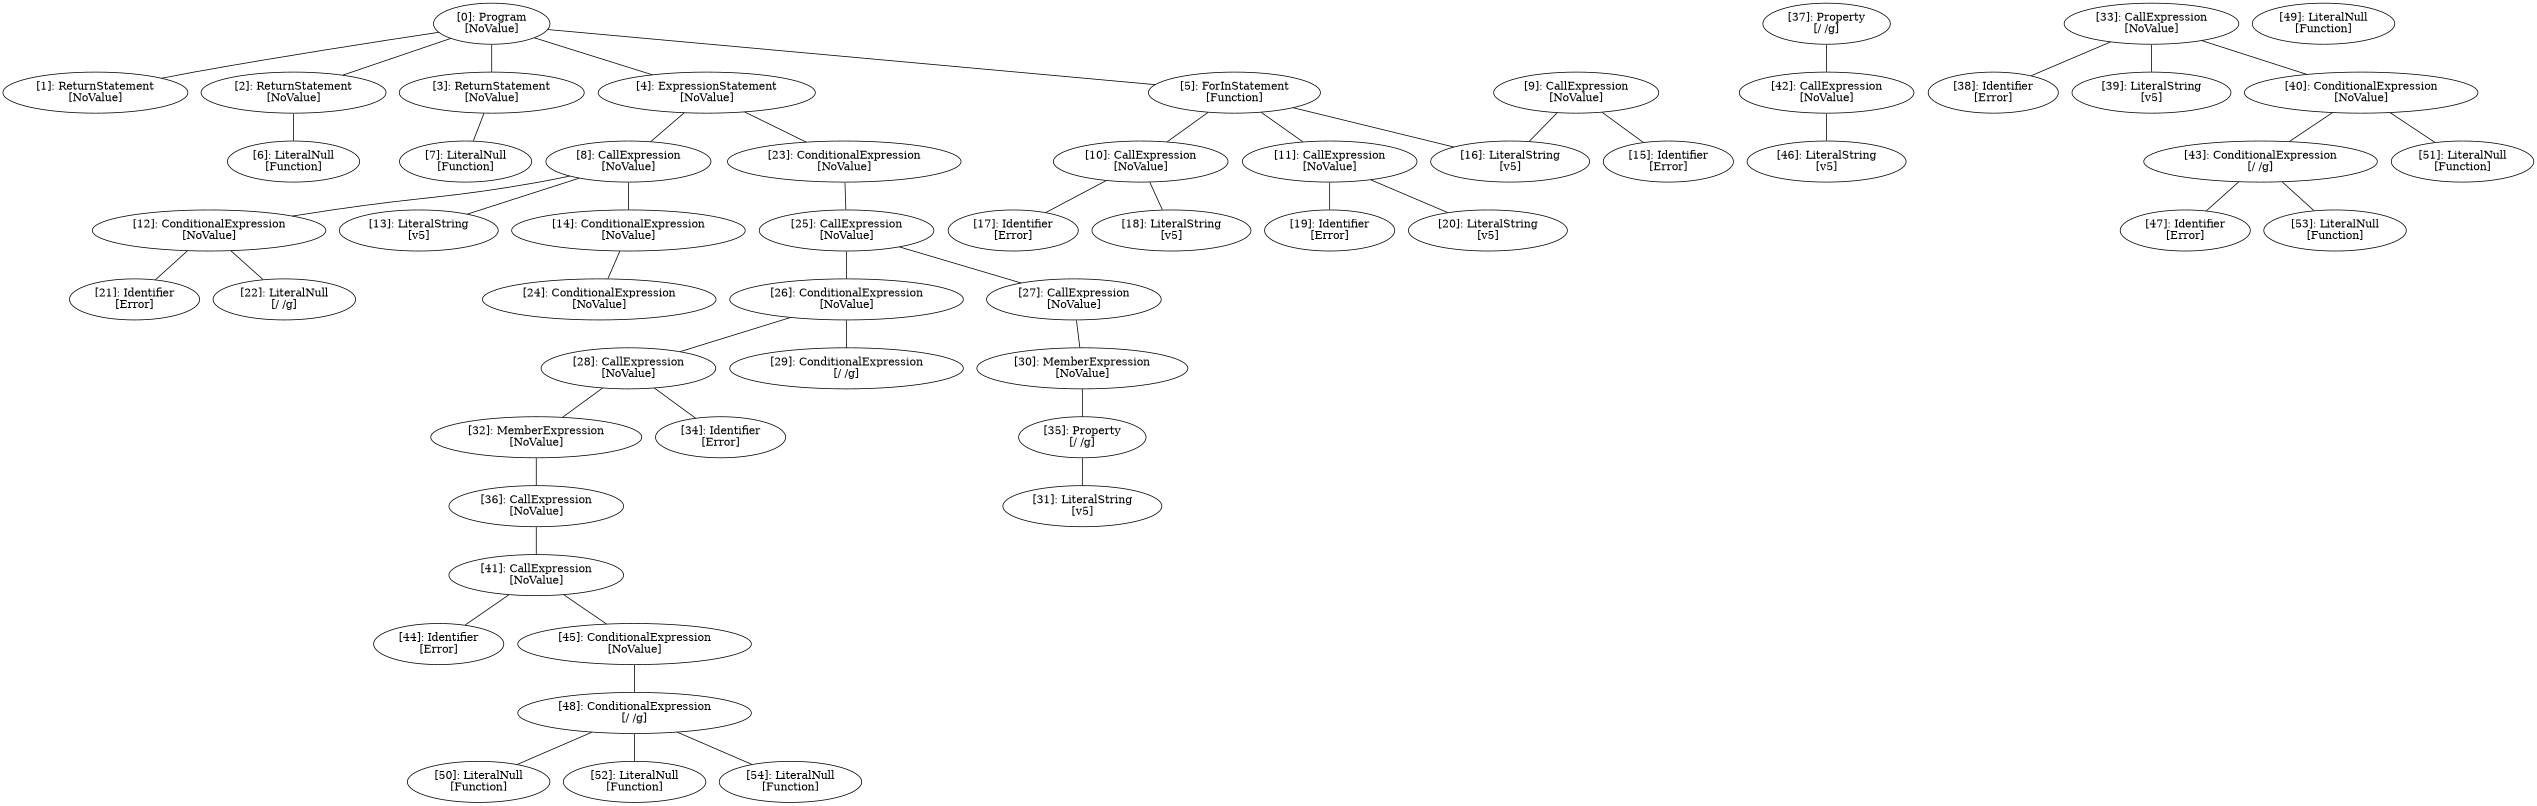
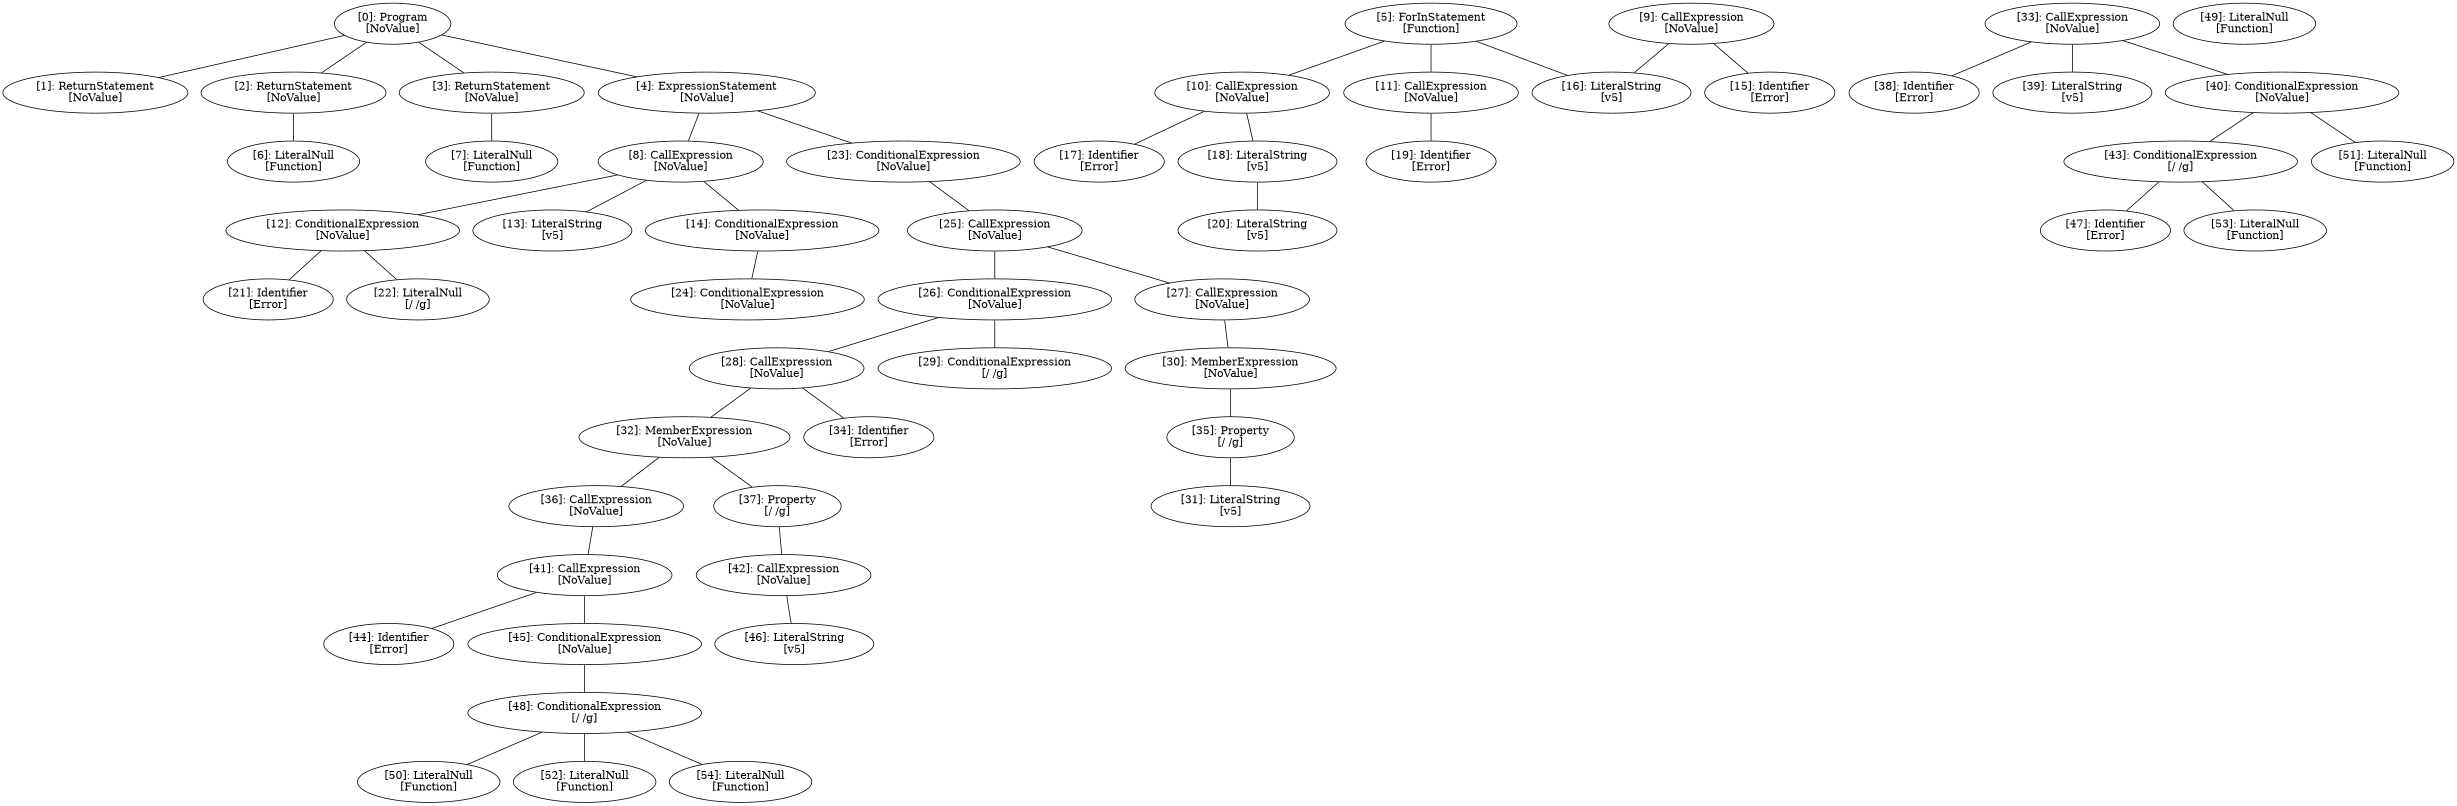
(851, 57) -> none
(1409, 196) -> (1257, 196)
none -> (732, 472)
